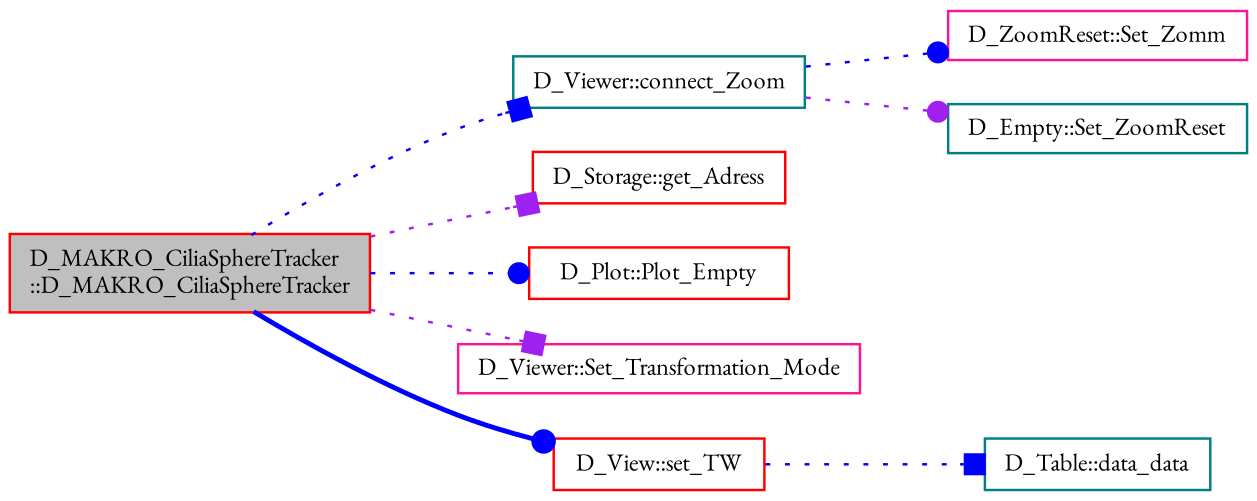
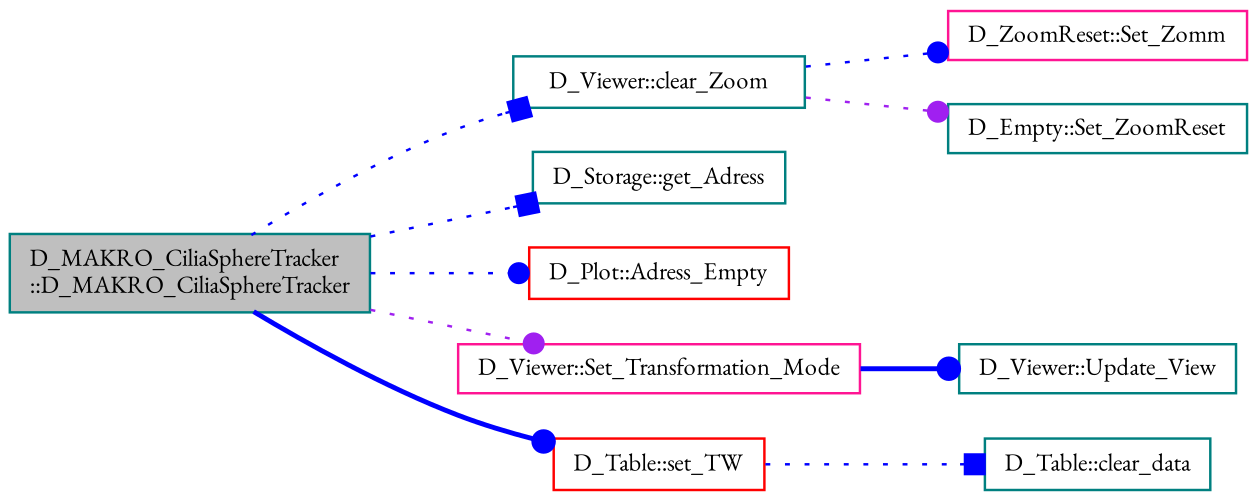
(659, 82) -> (659, 82)
(659, 178) -> (659, 178)
(442, 222) -> (442, 222)
(190, 273) -> (190, 273)
(659, 273) -> (659, 273)
(445, 325) -> (445, 325)
none -> (1098, 369)
(659, 464) -> (659, 464)
(1098, 464) -> (1098, 464)
